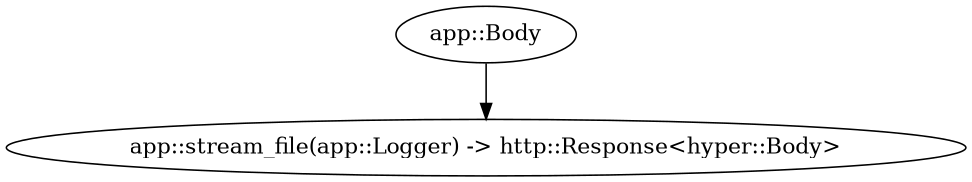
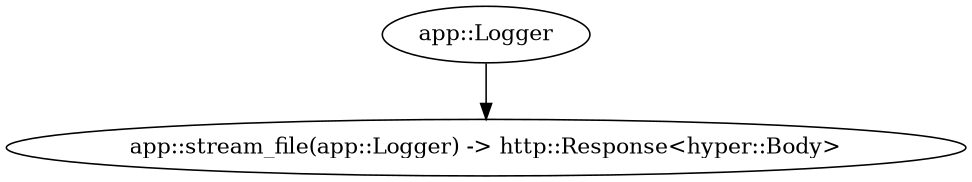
(486, 35) -> (486, 35)
